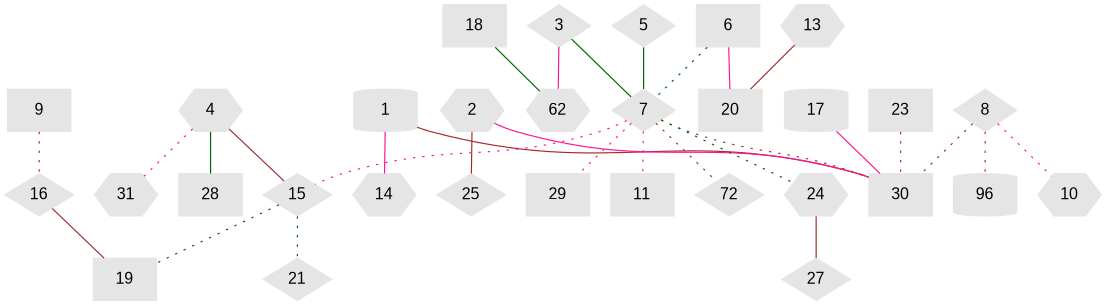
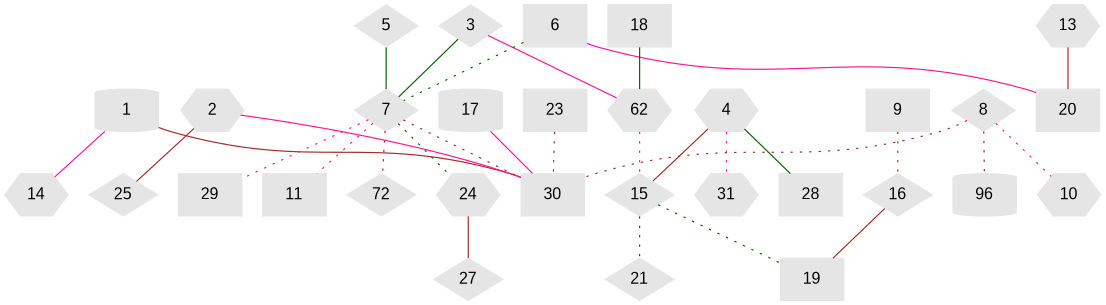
(479, 152) -> (640, 153)
